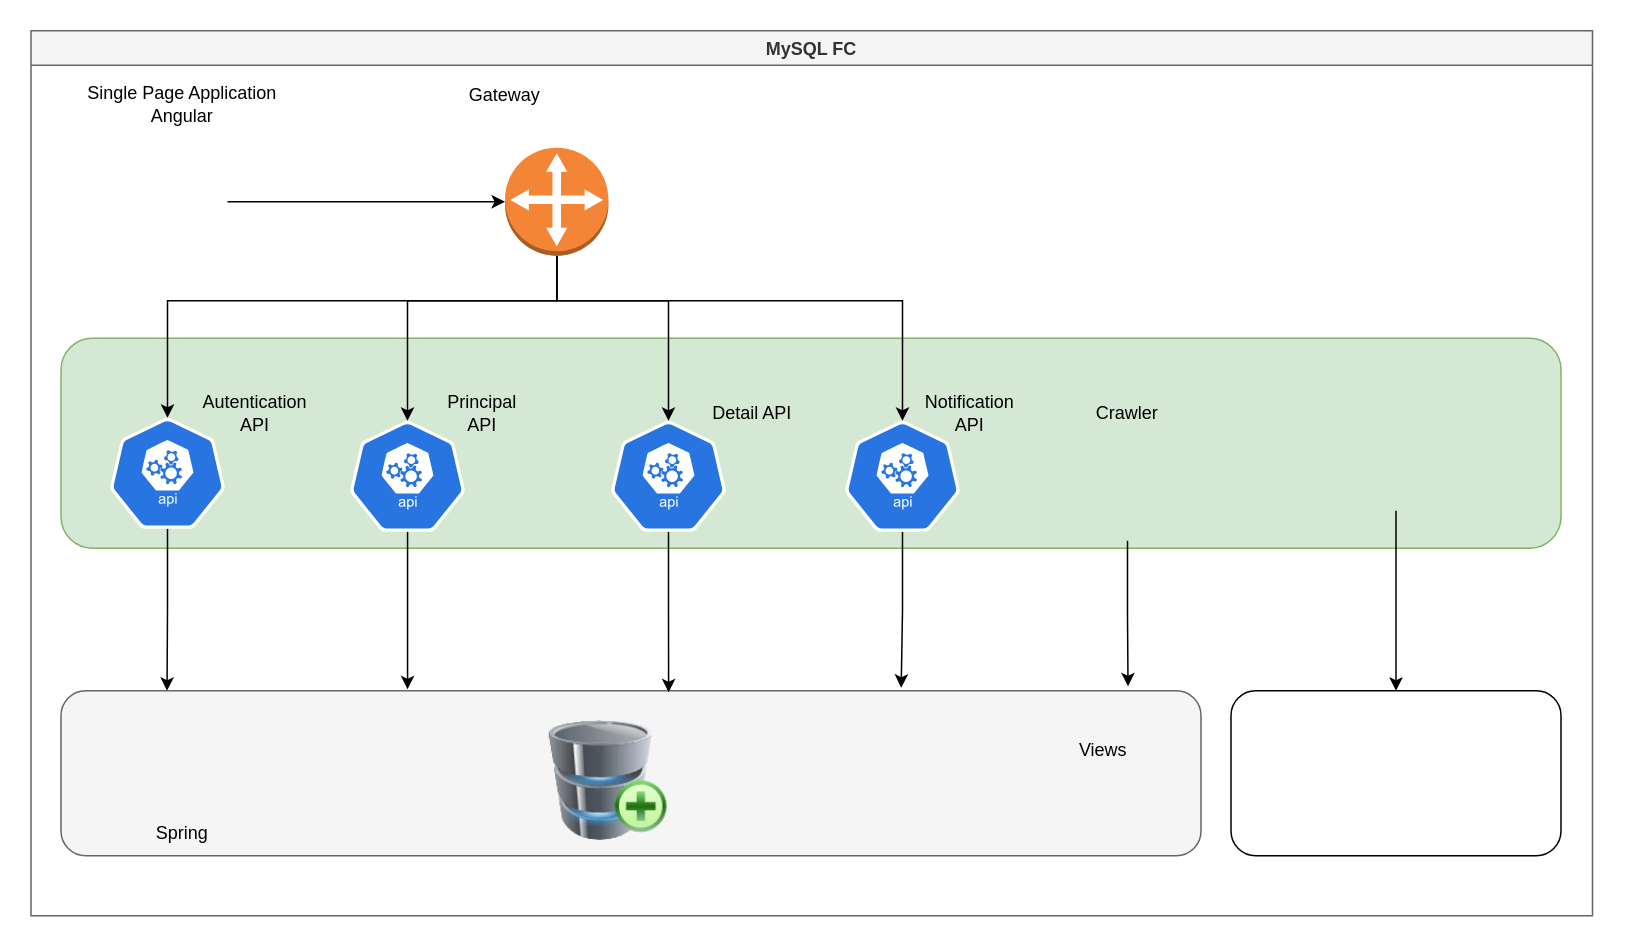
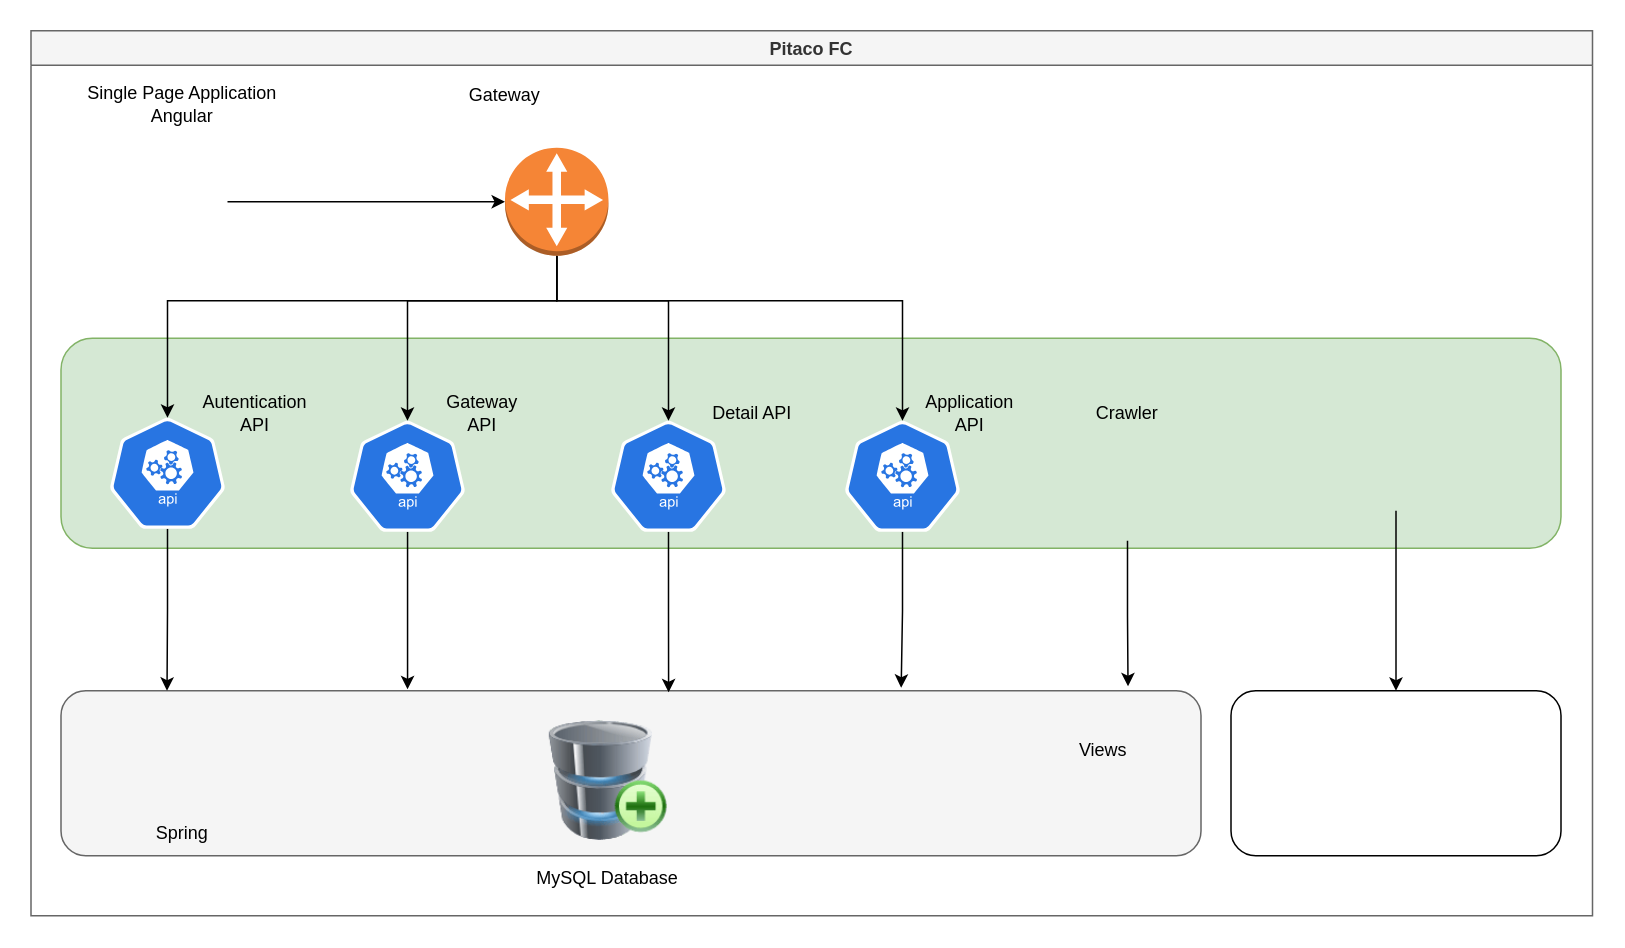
(811, 49) -> (811, 49)
(482, 413) -> (482, 413)
(970, 413) -> (970, 413)
none -> (608, 878)
